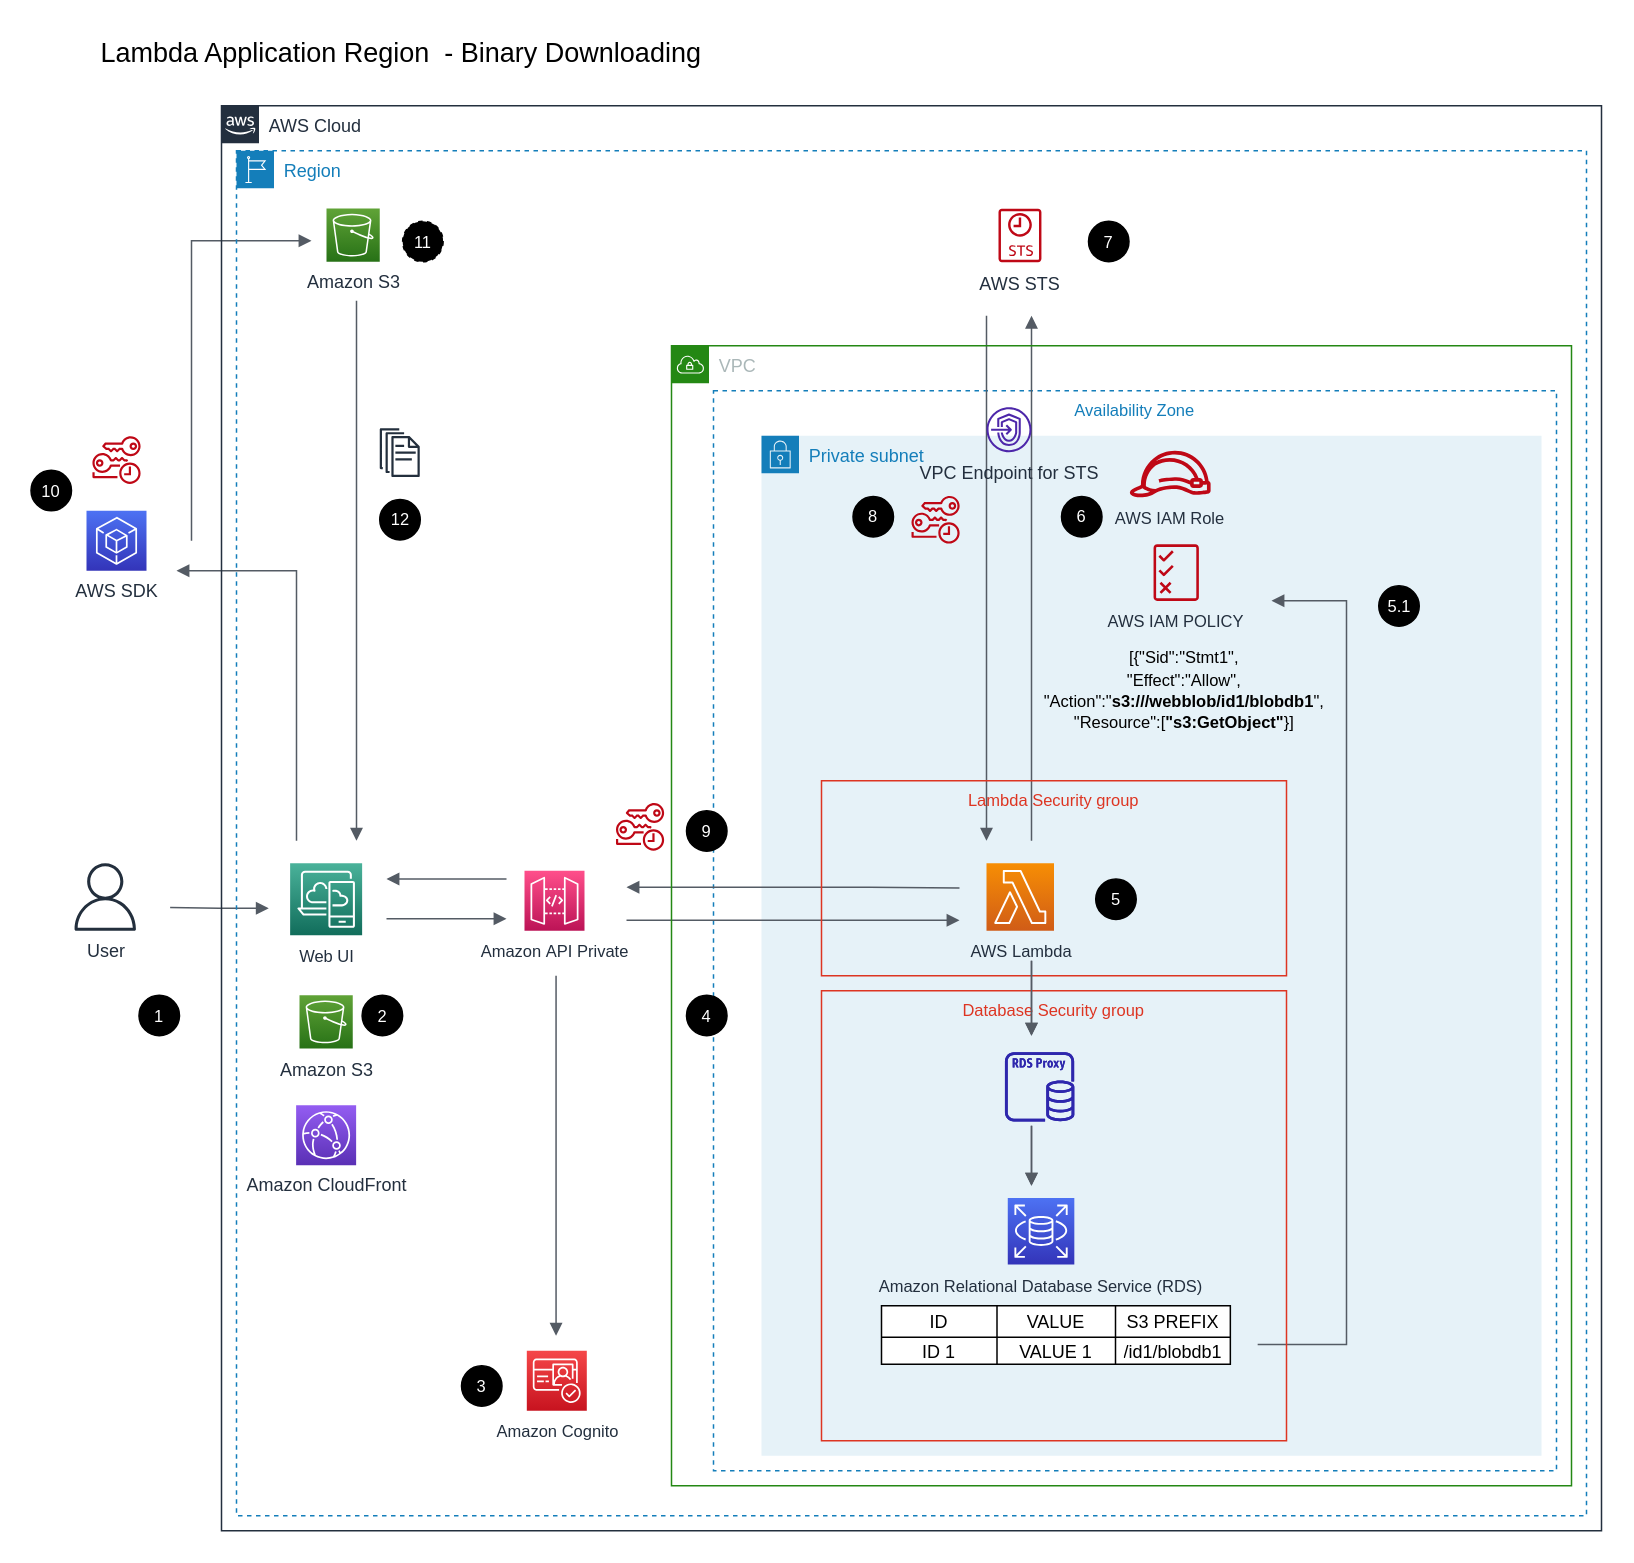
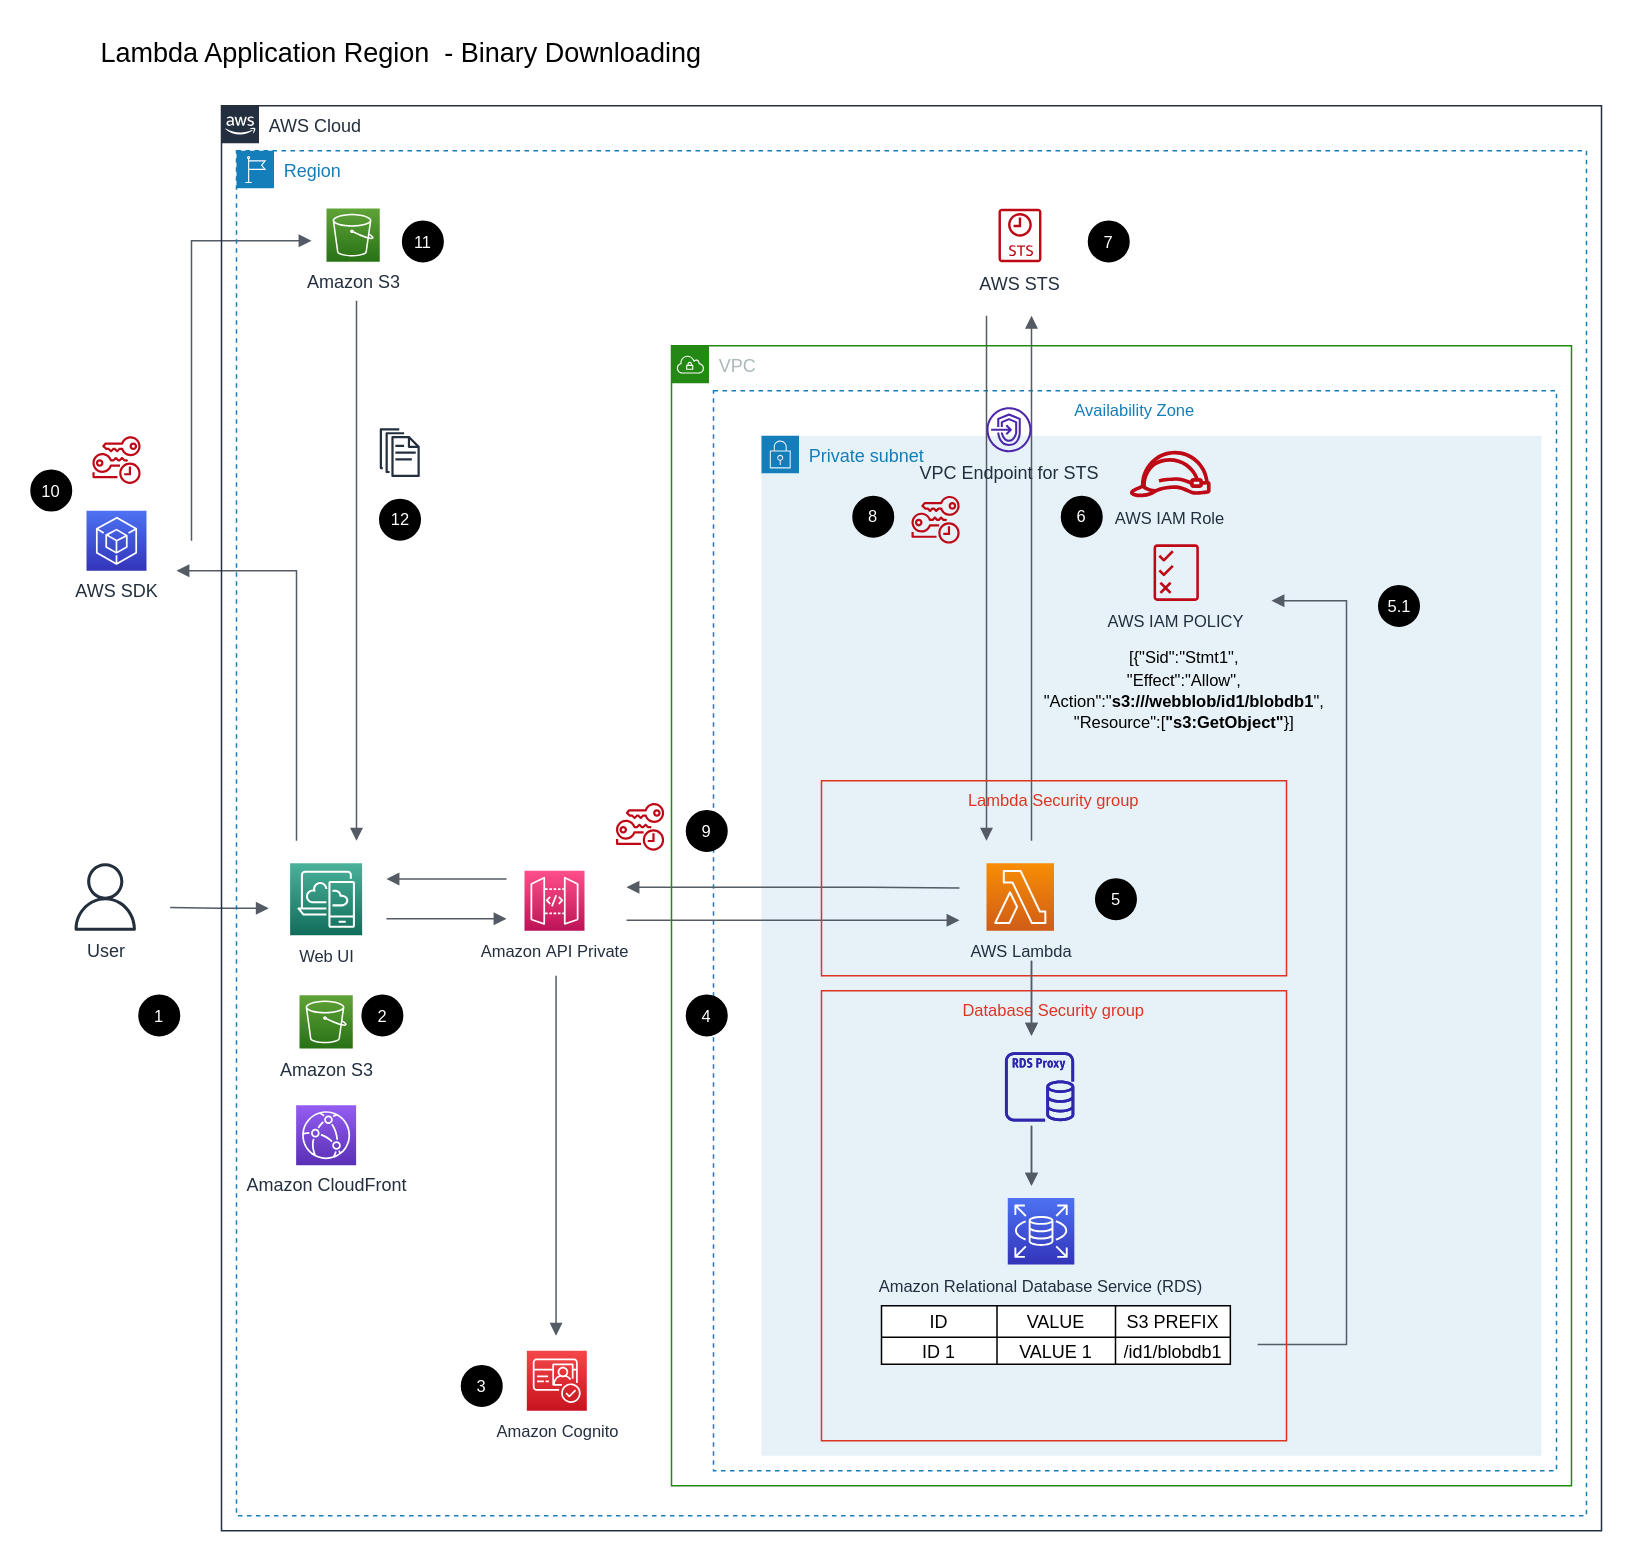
(423, 242) -> (423, 242)
